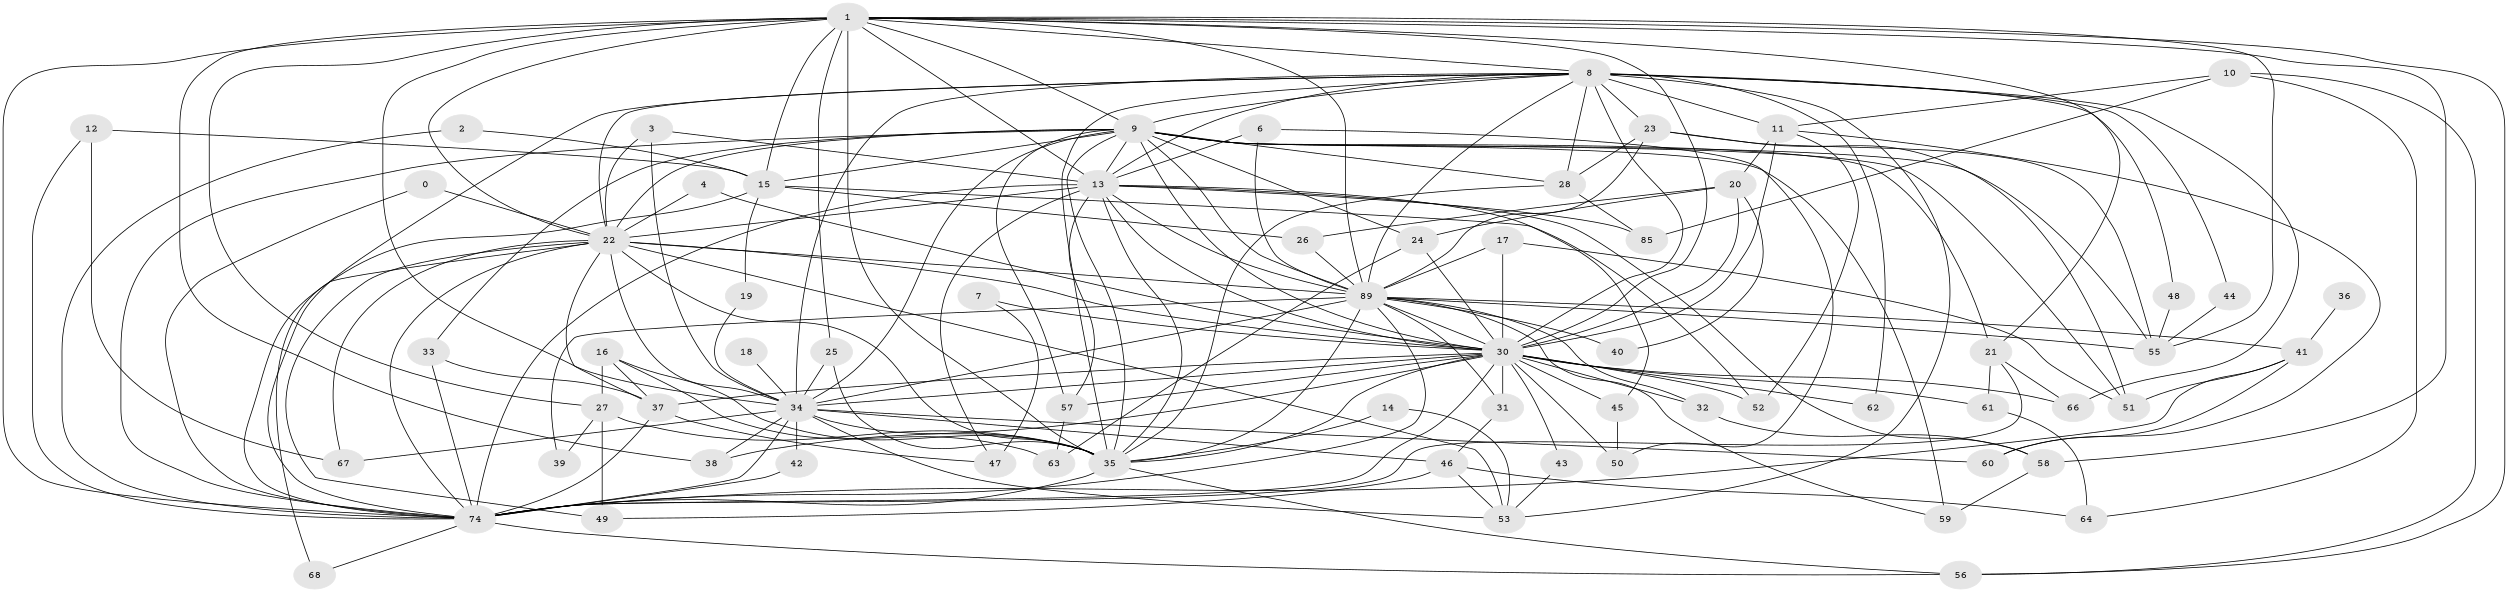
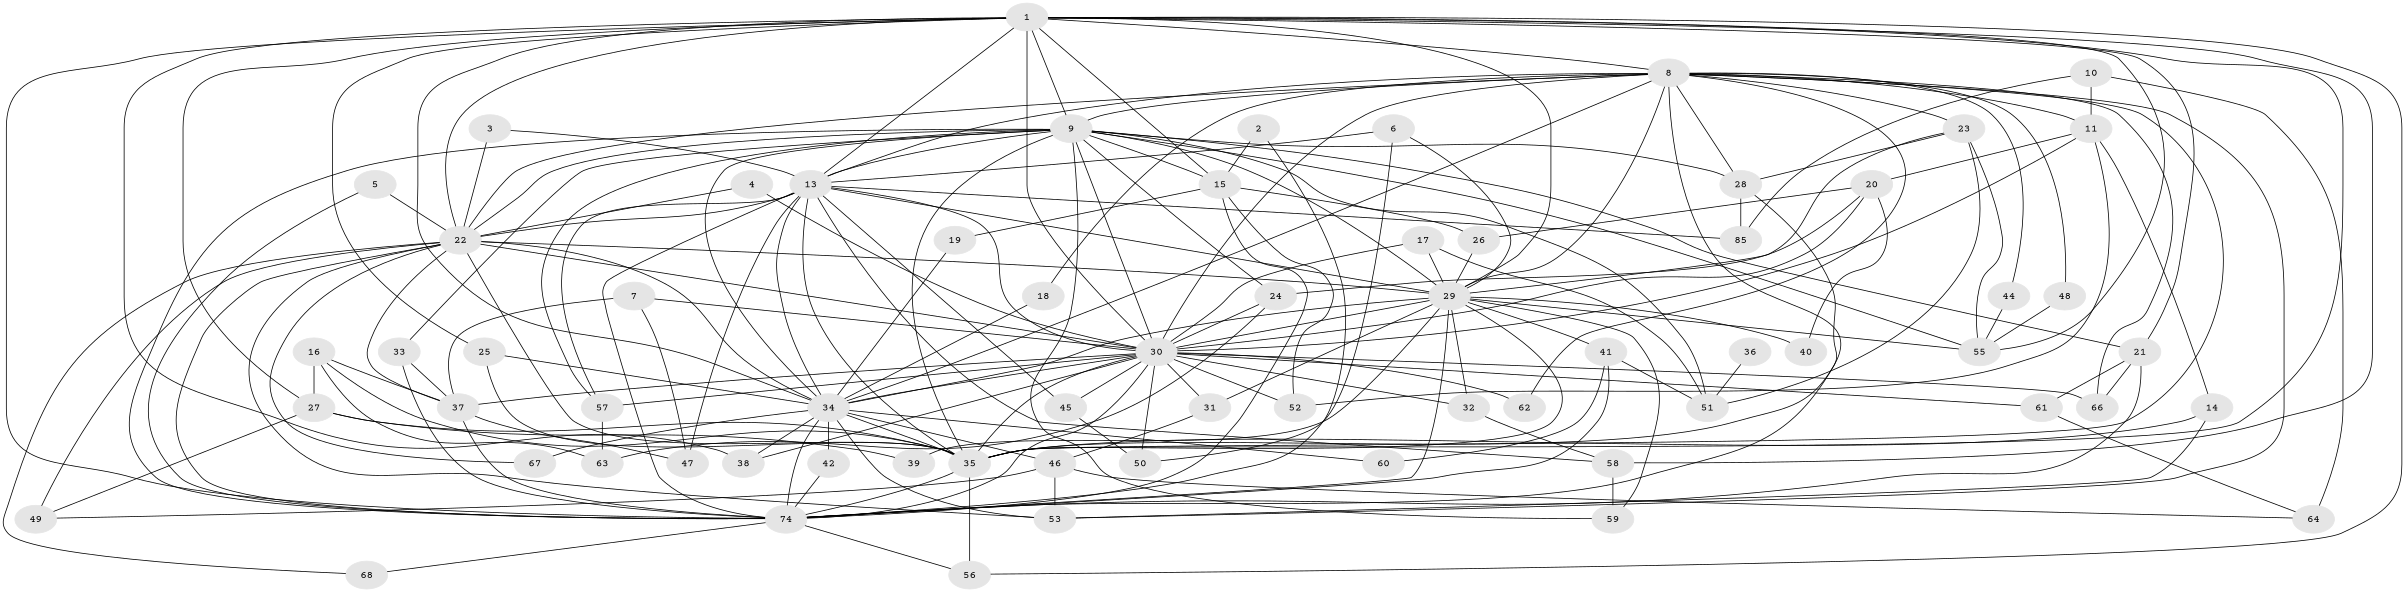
none -> (1298, 97)
(91, 129) -> none
(425, 184) -> (375, 184)
(2311, 238) -> (2158, 258)
(674, 296) -> (781, 297)
(1366, 296) -> (1449, 296)
none -> (498, 317)
(2323, 324) -> (1729, 380)
(2475, 450) -> none
(1562, 463) -> none
